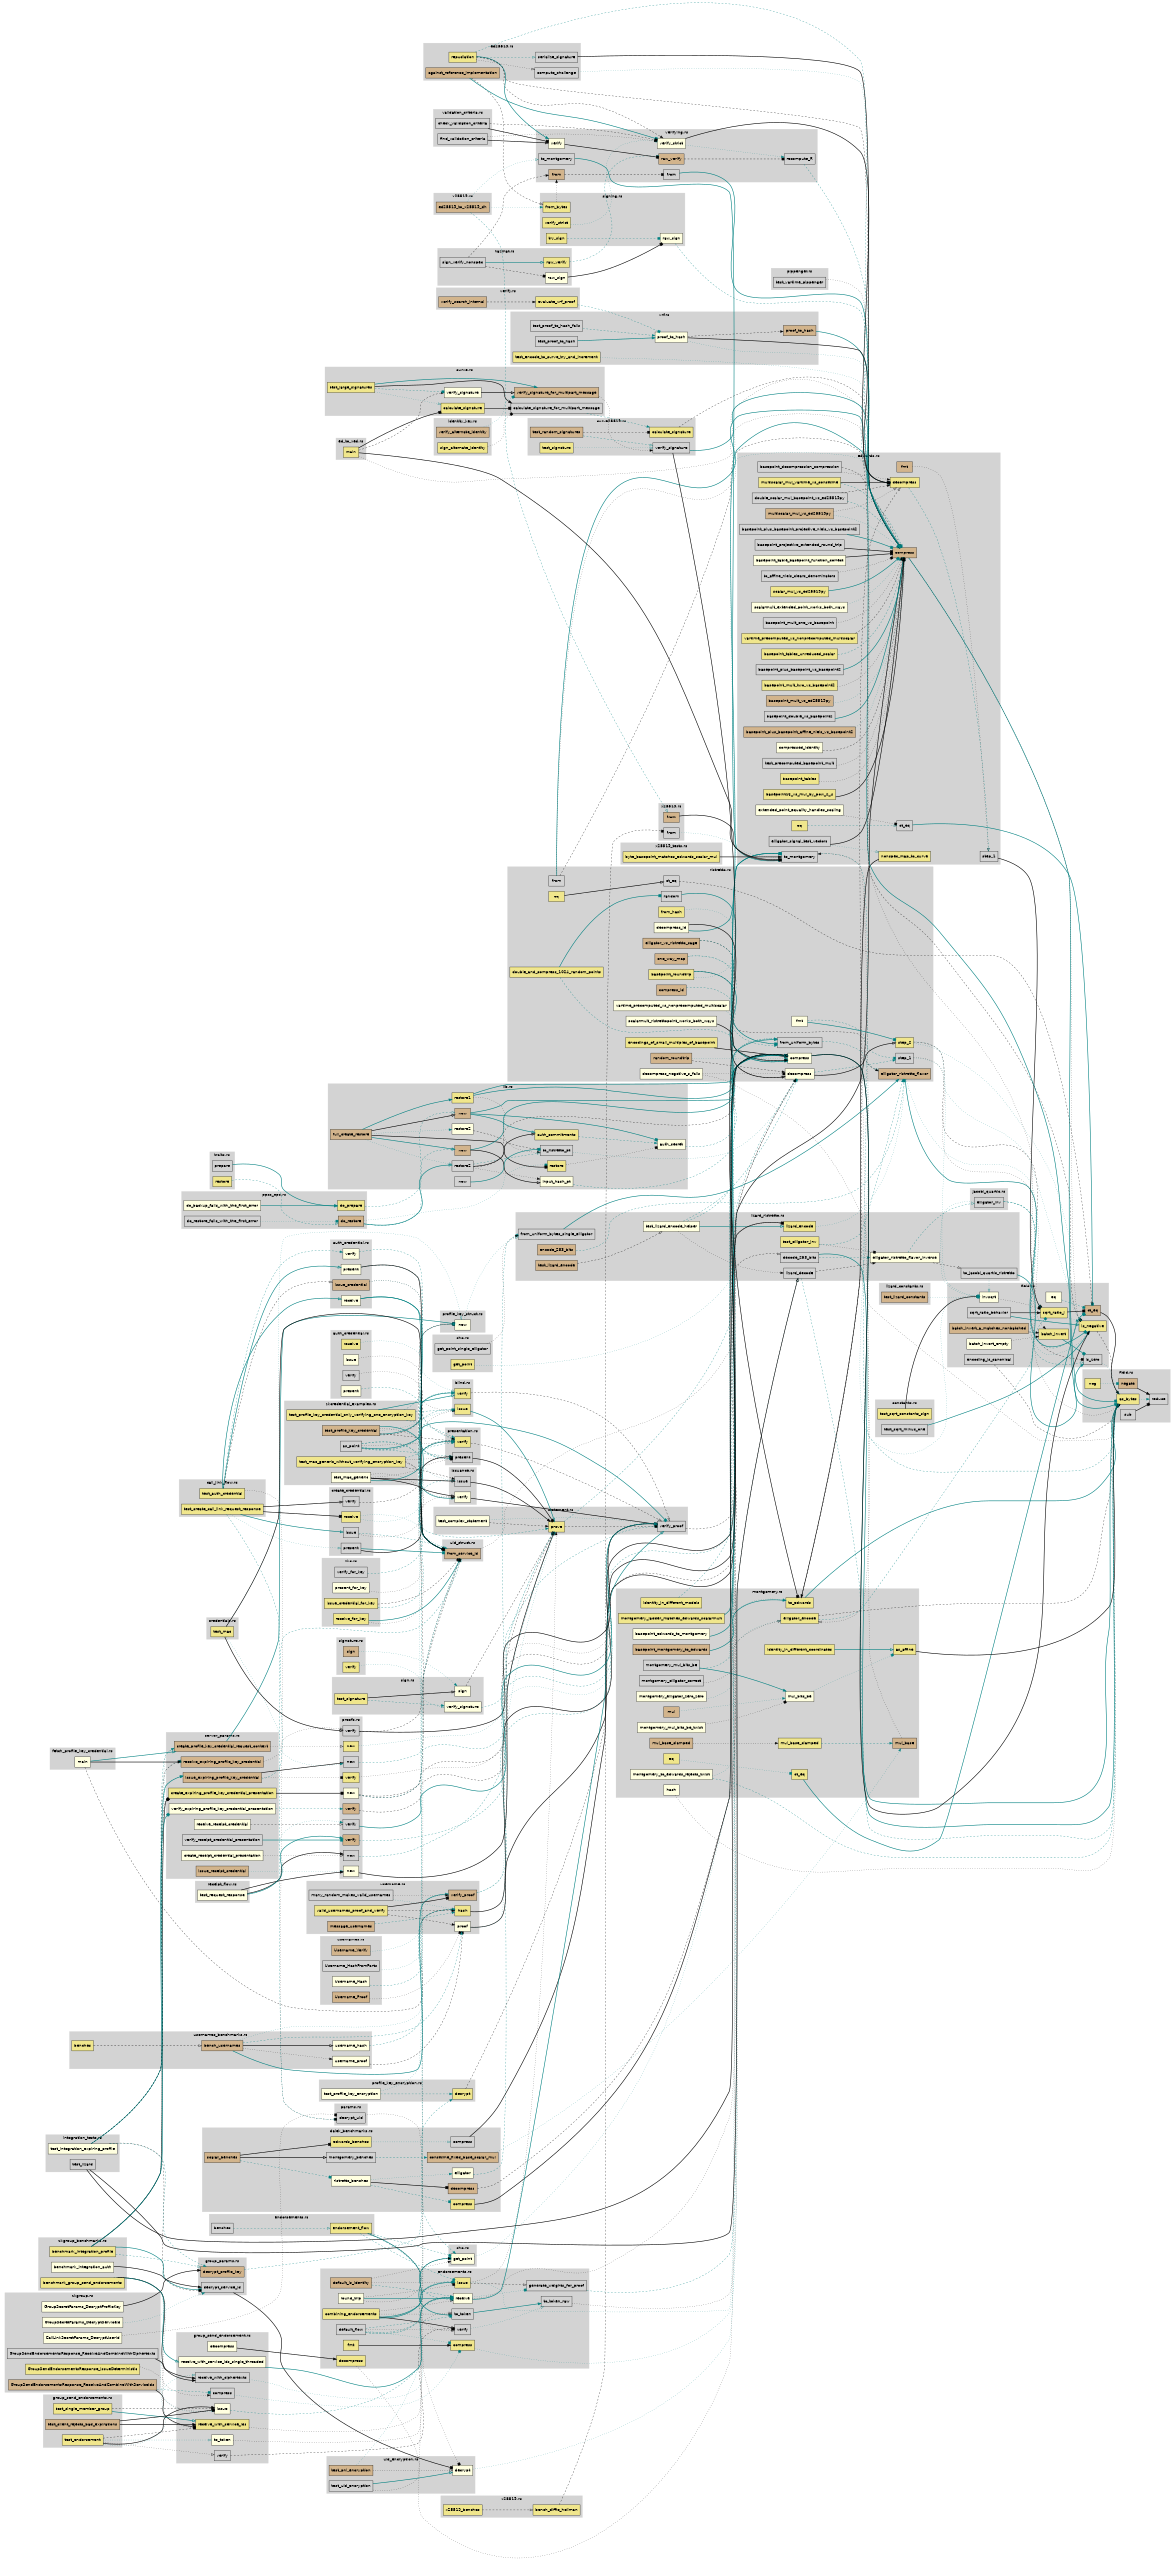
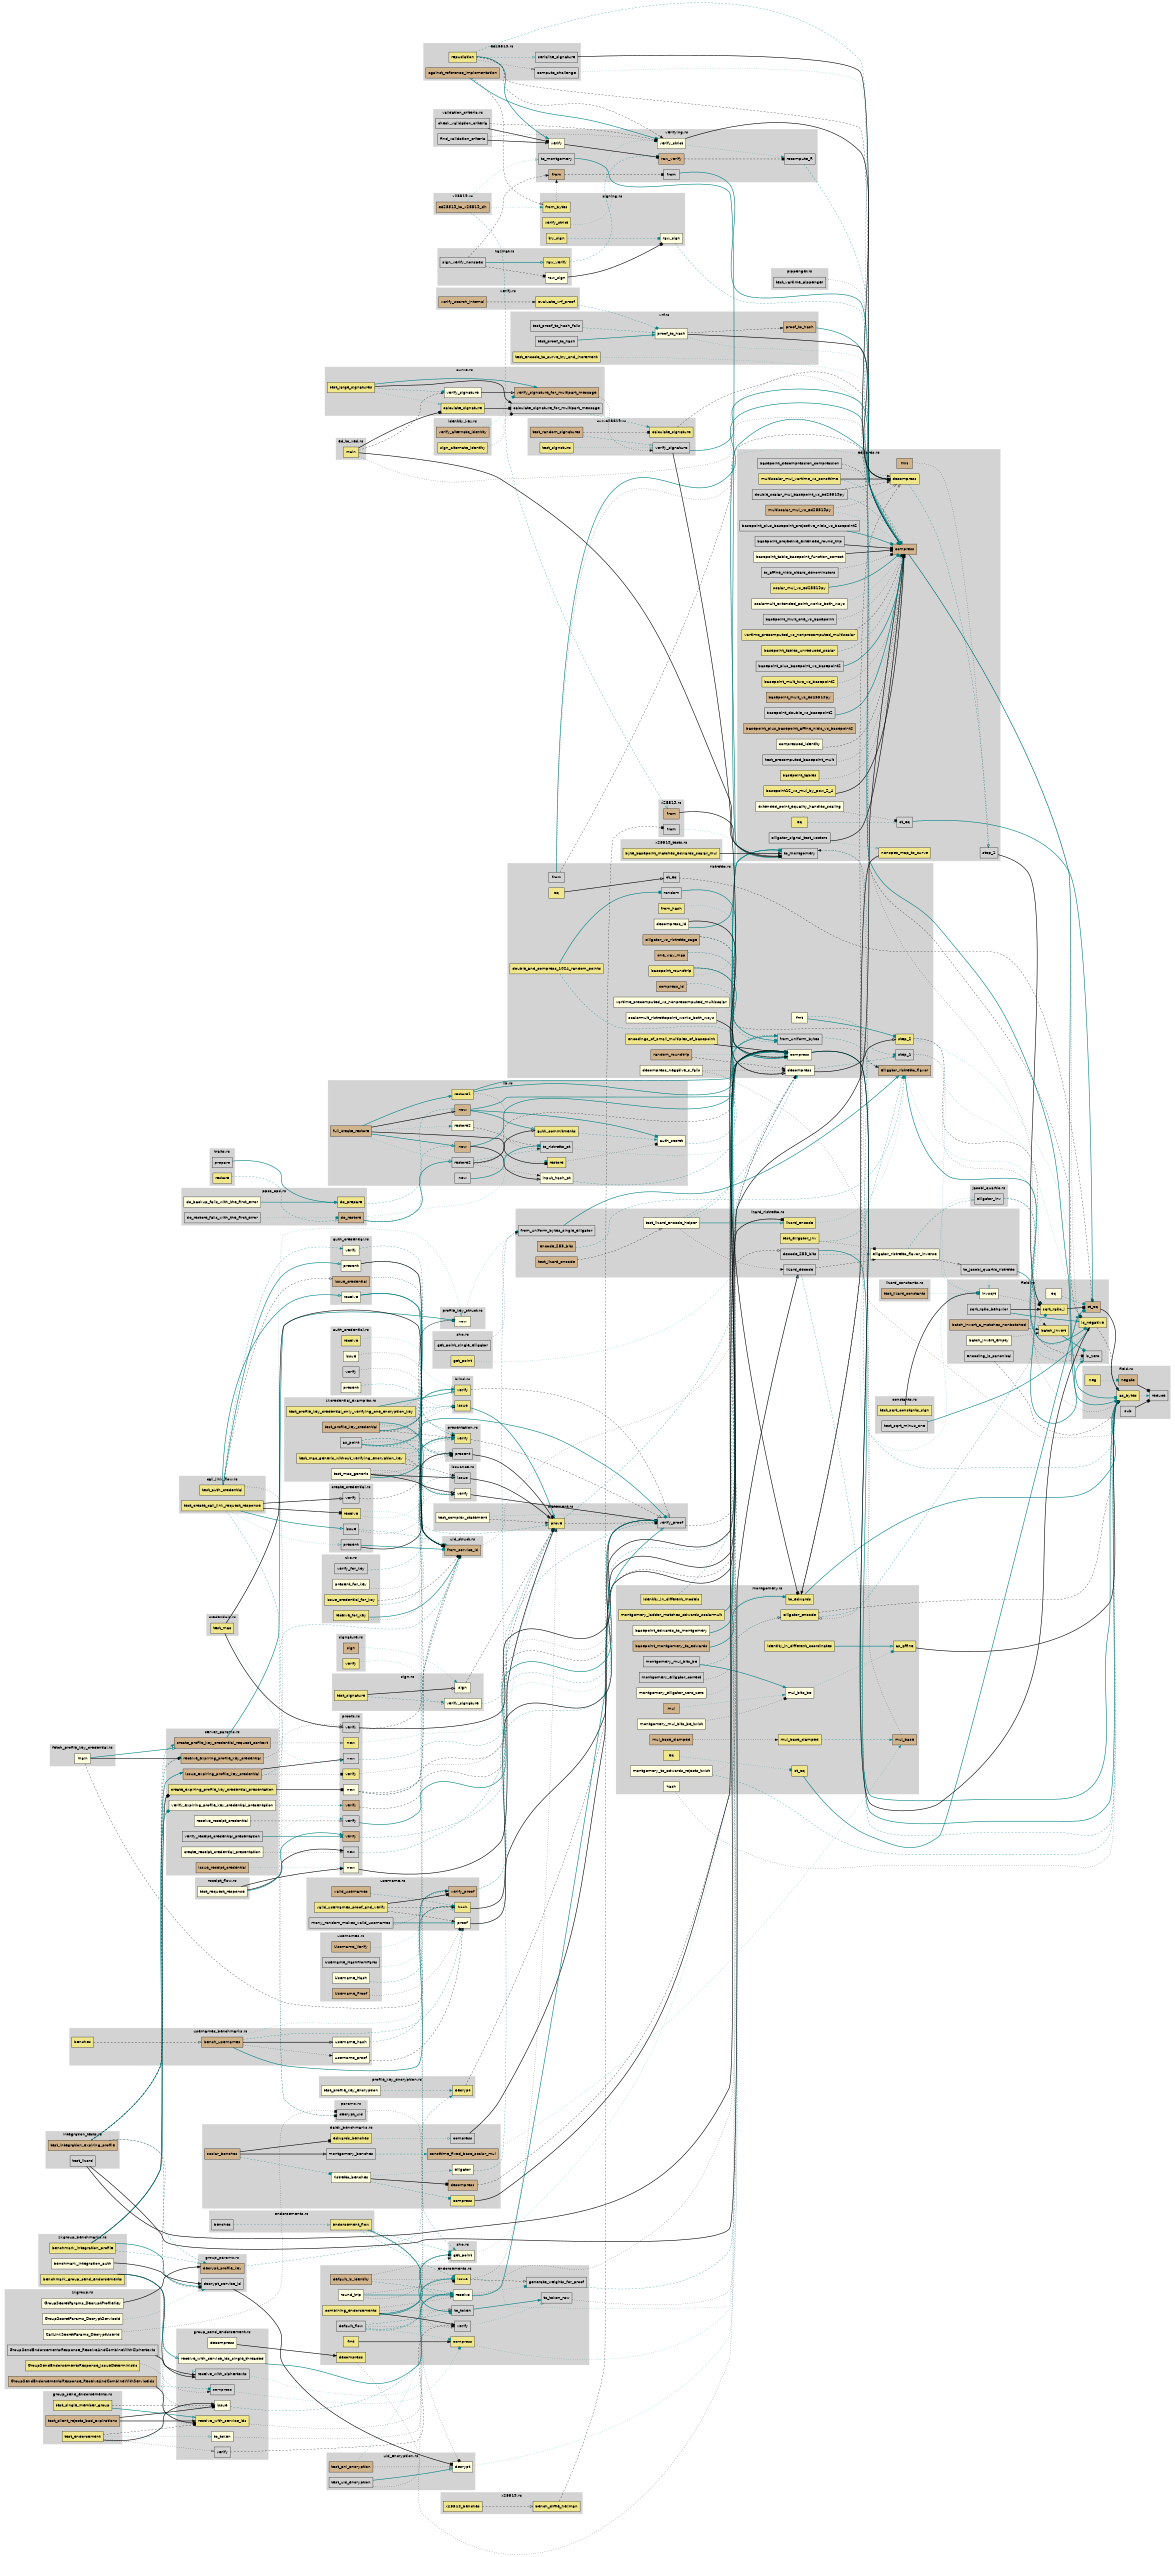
(1142, 1391) -> (1142, 1387)
none -> (425, 1923)
(351, 1926) -> (351, 1892)
(83, 2149) -> (83, 2145)
